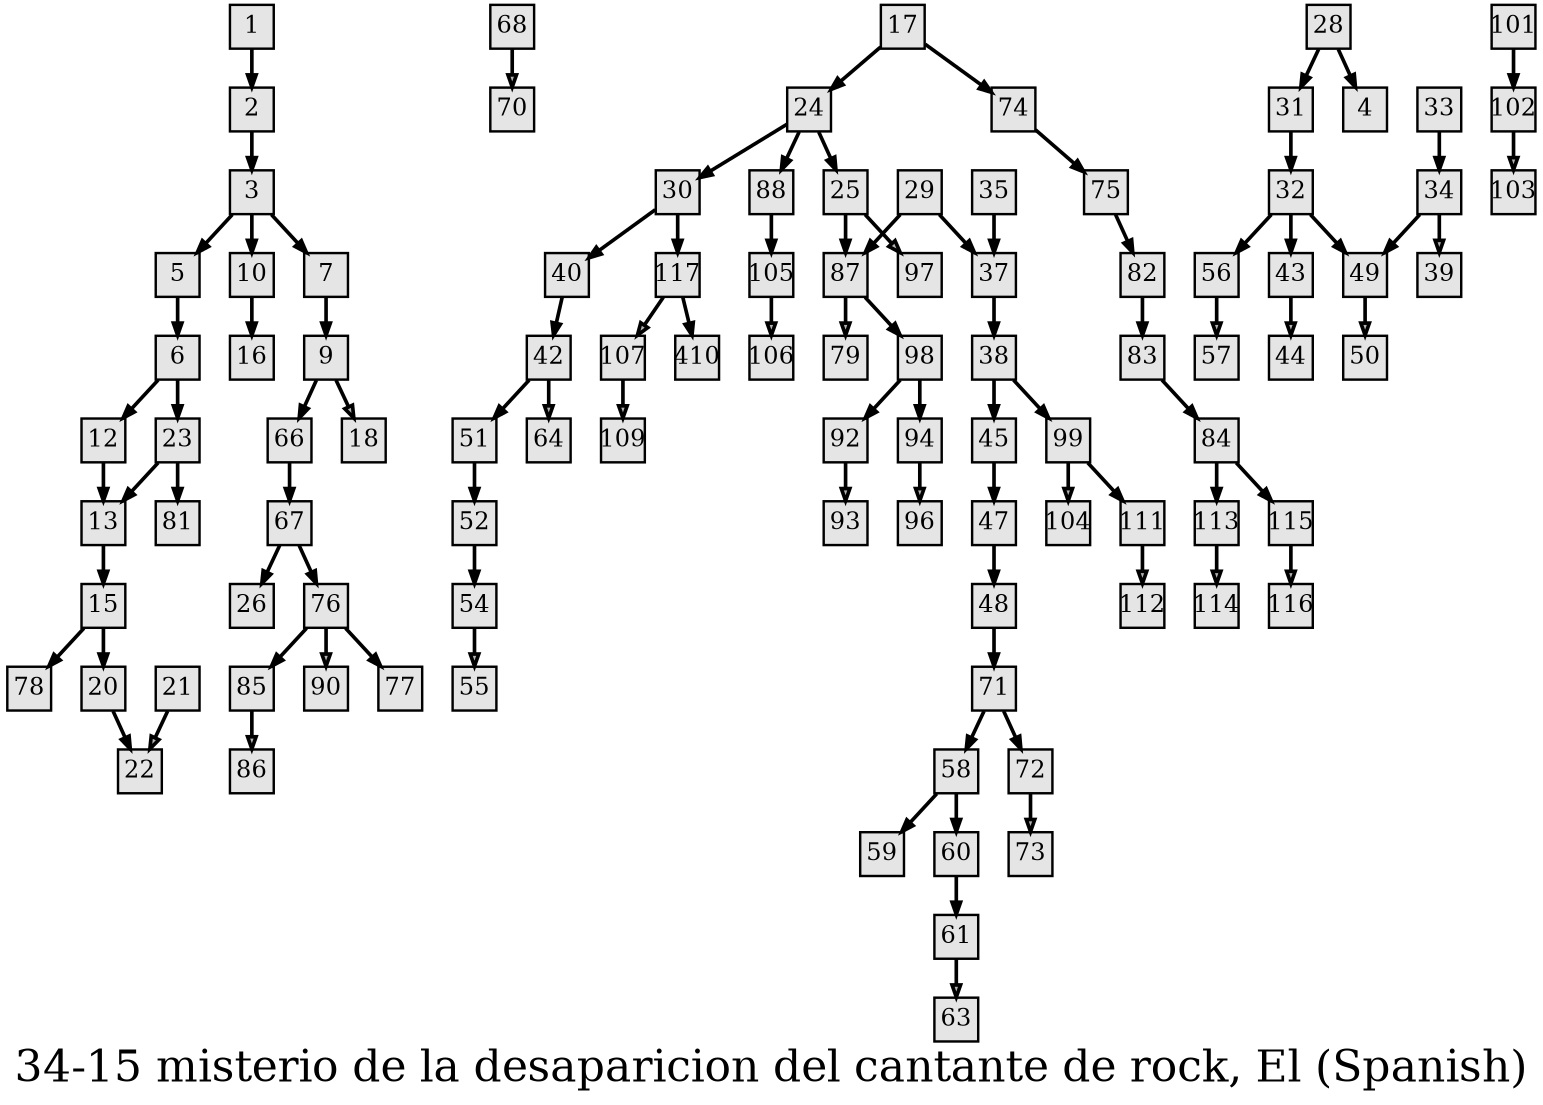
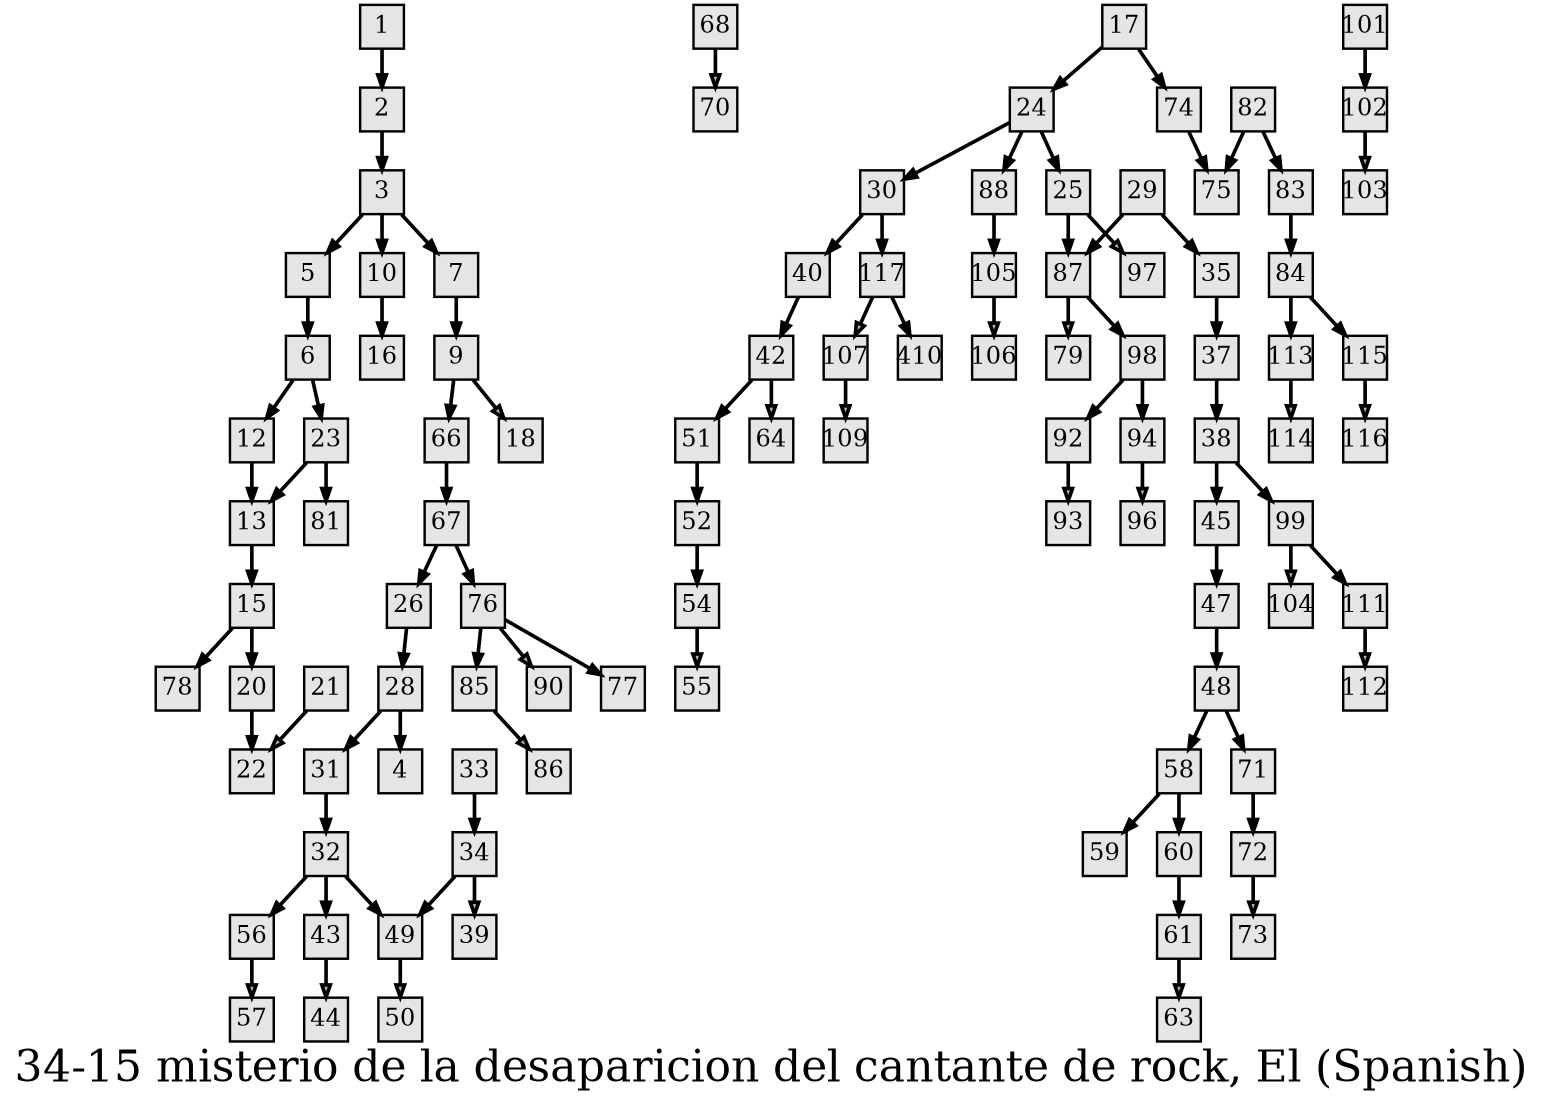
(1122, 228) -> (1238, 145)
(953, 229) -> (1175, 229)
none -> (405, 641)
(978, 724) -> (1200, 724)
